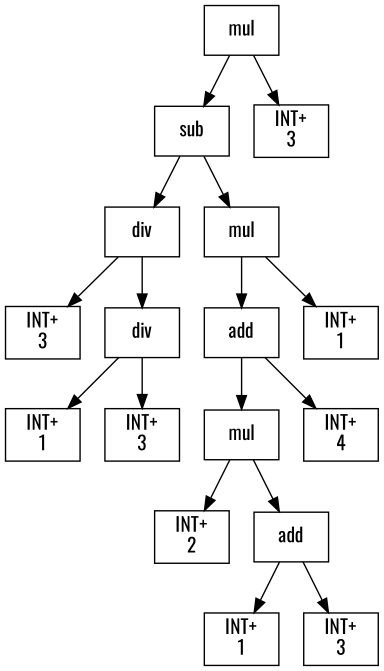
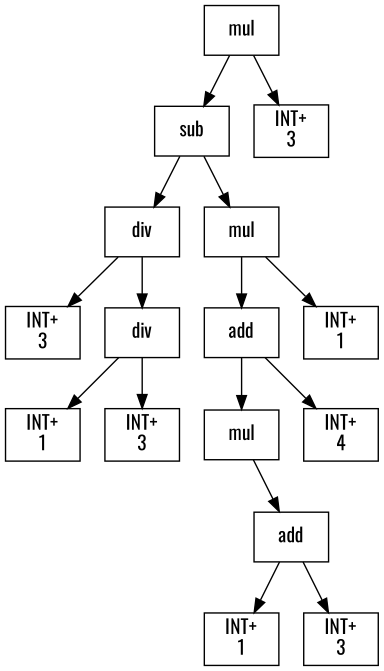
(192, 537) -> none
